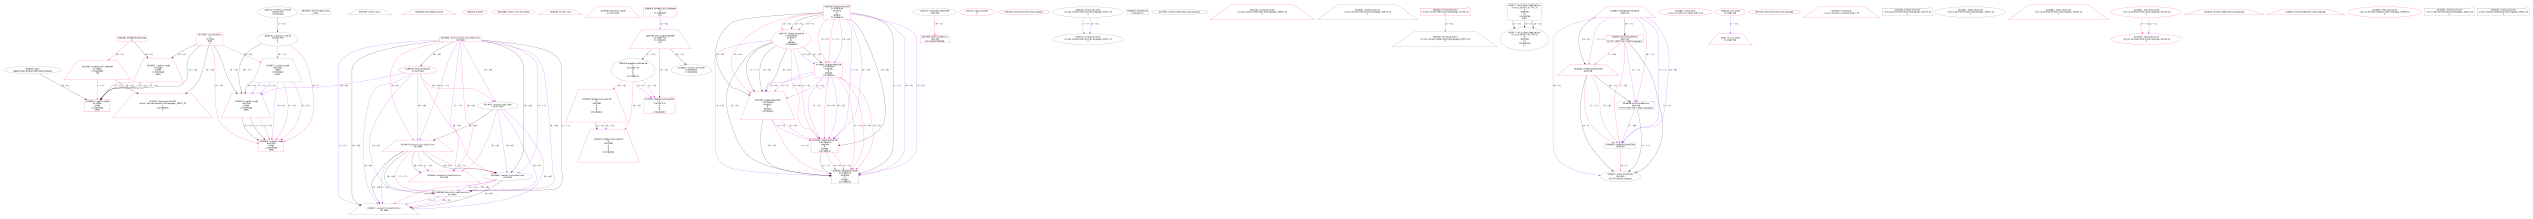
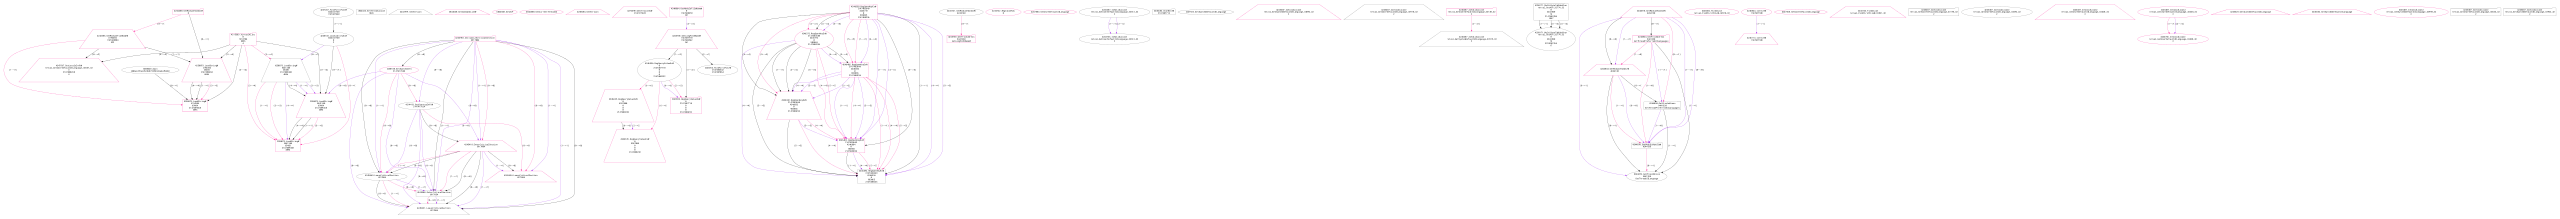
none -> (168, 54)
